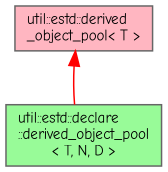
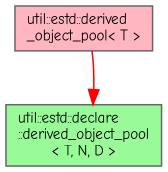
(74, 85) -> (94, 70)
